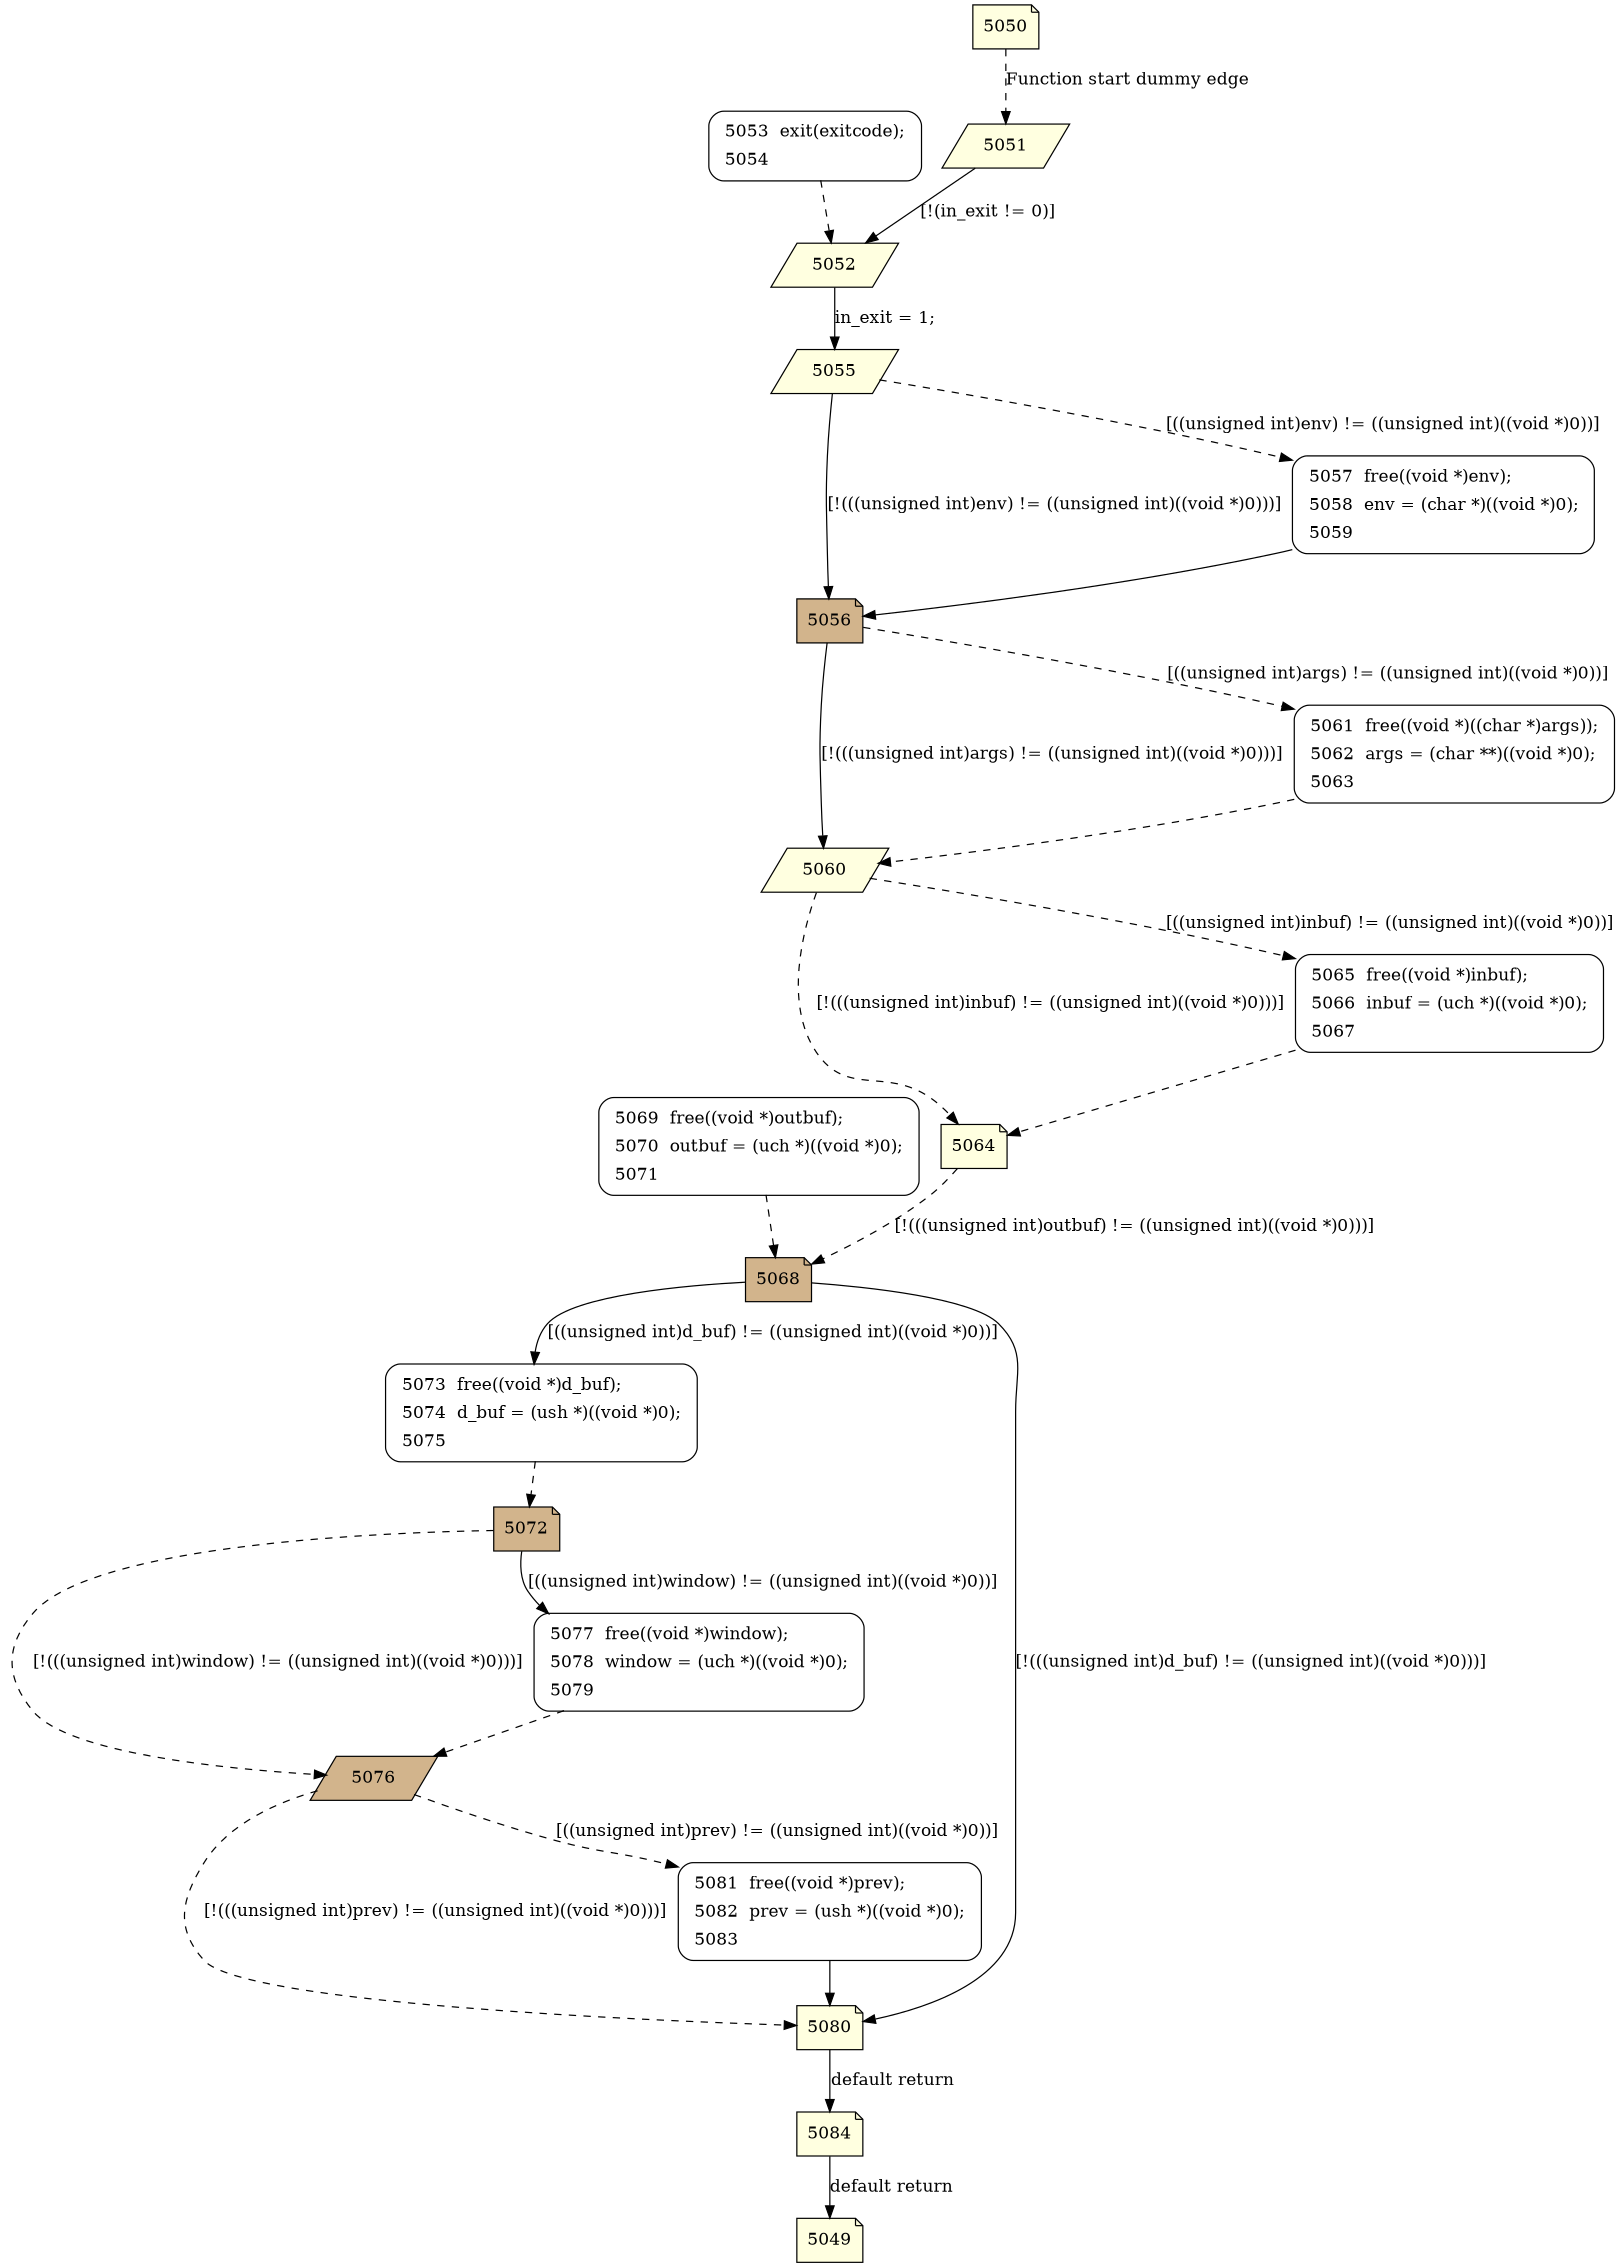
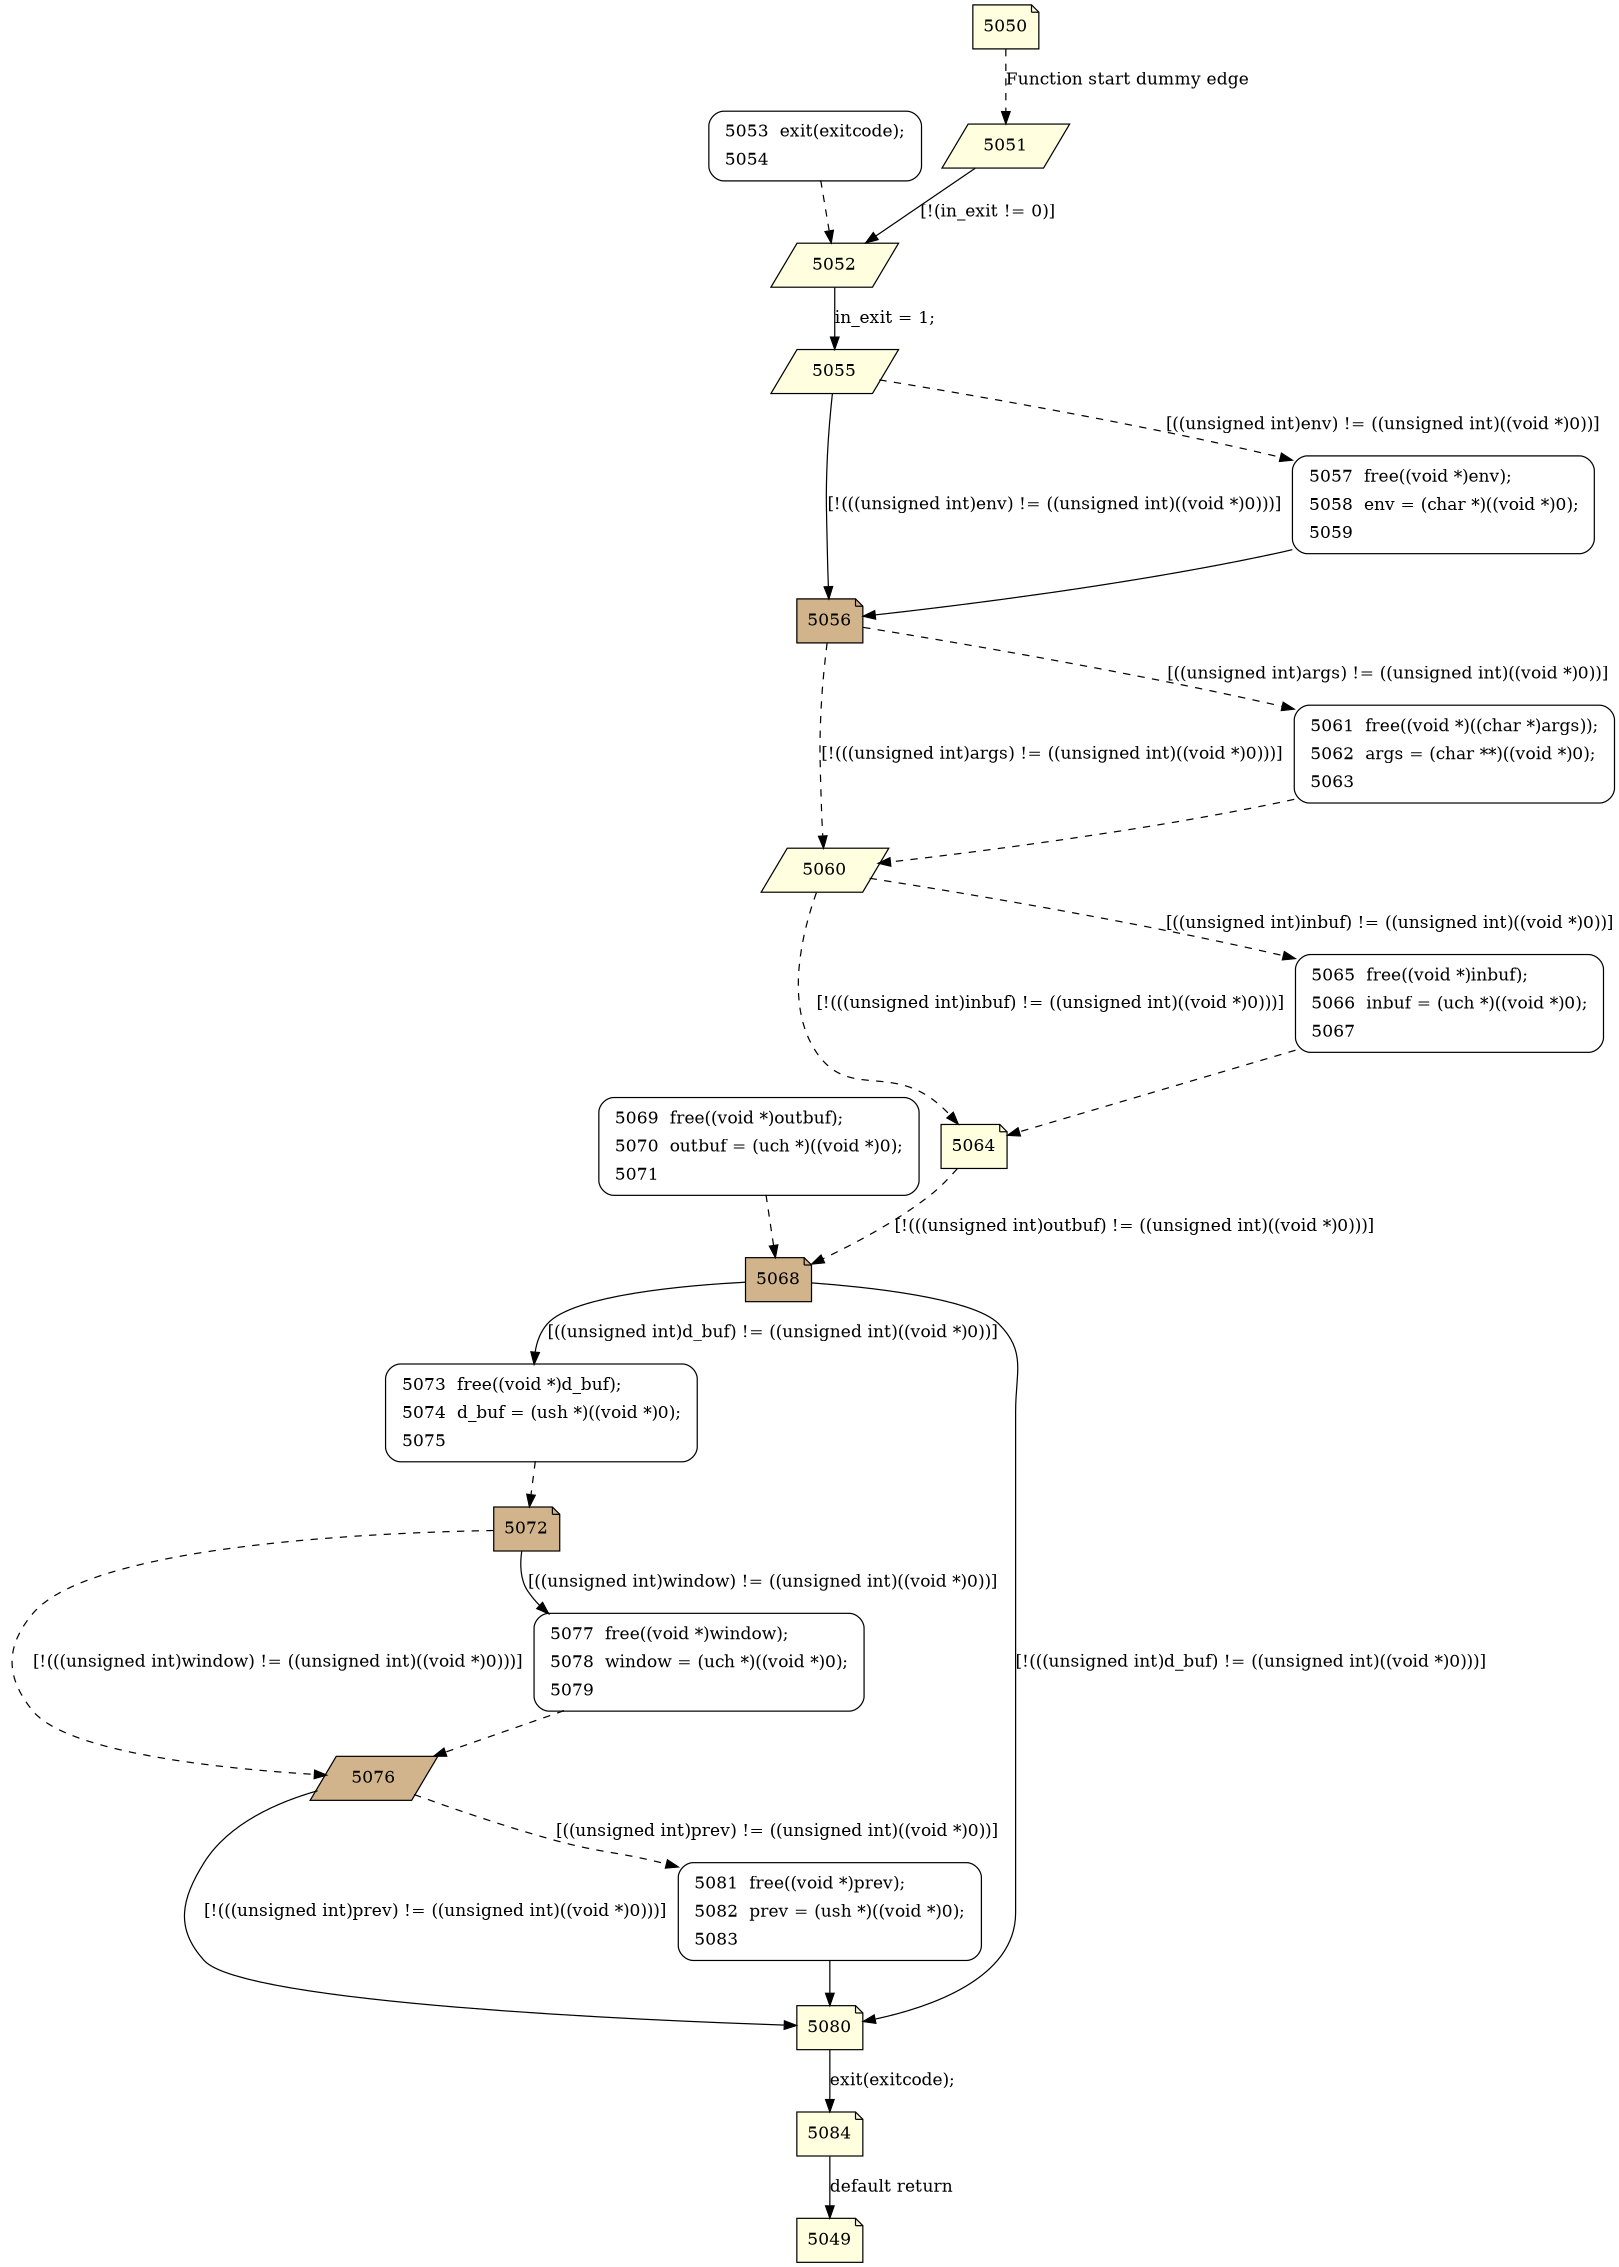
(820, 739) -> (820, 739)
(369, 1999) -> (369, 1999)
(893, 2081) -> (893, 2081)
